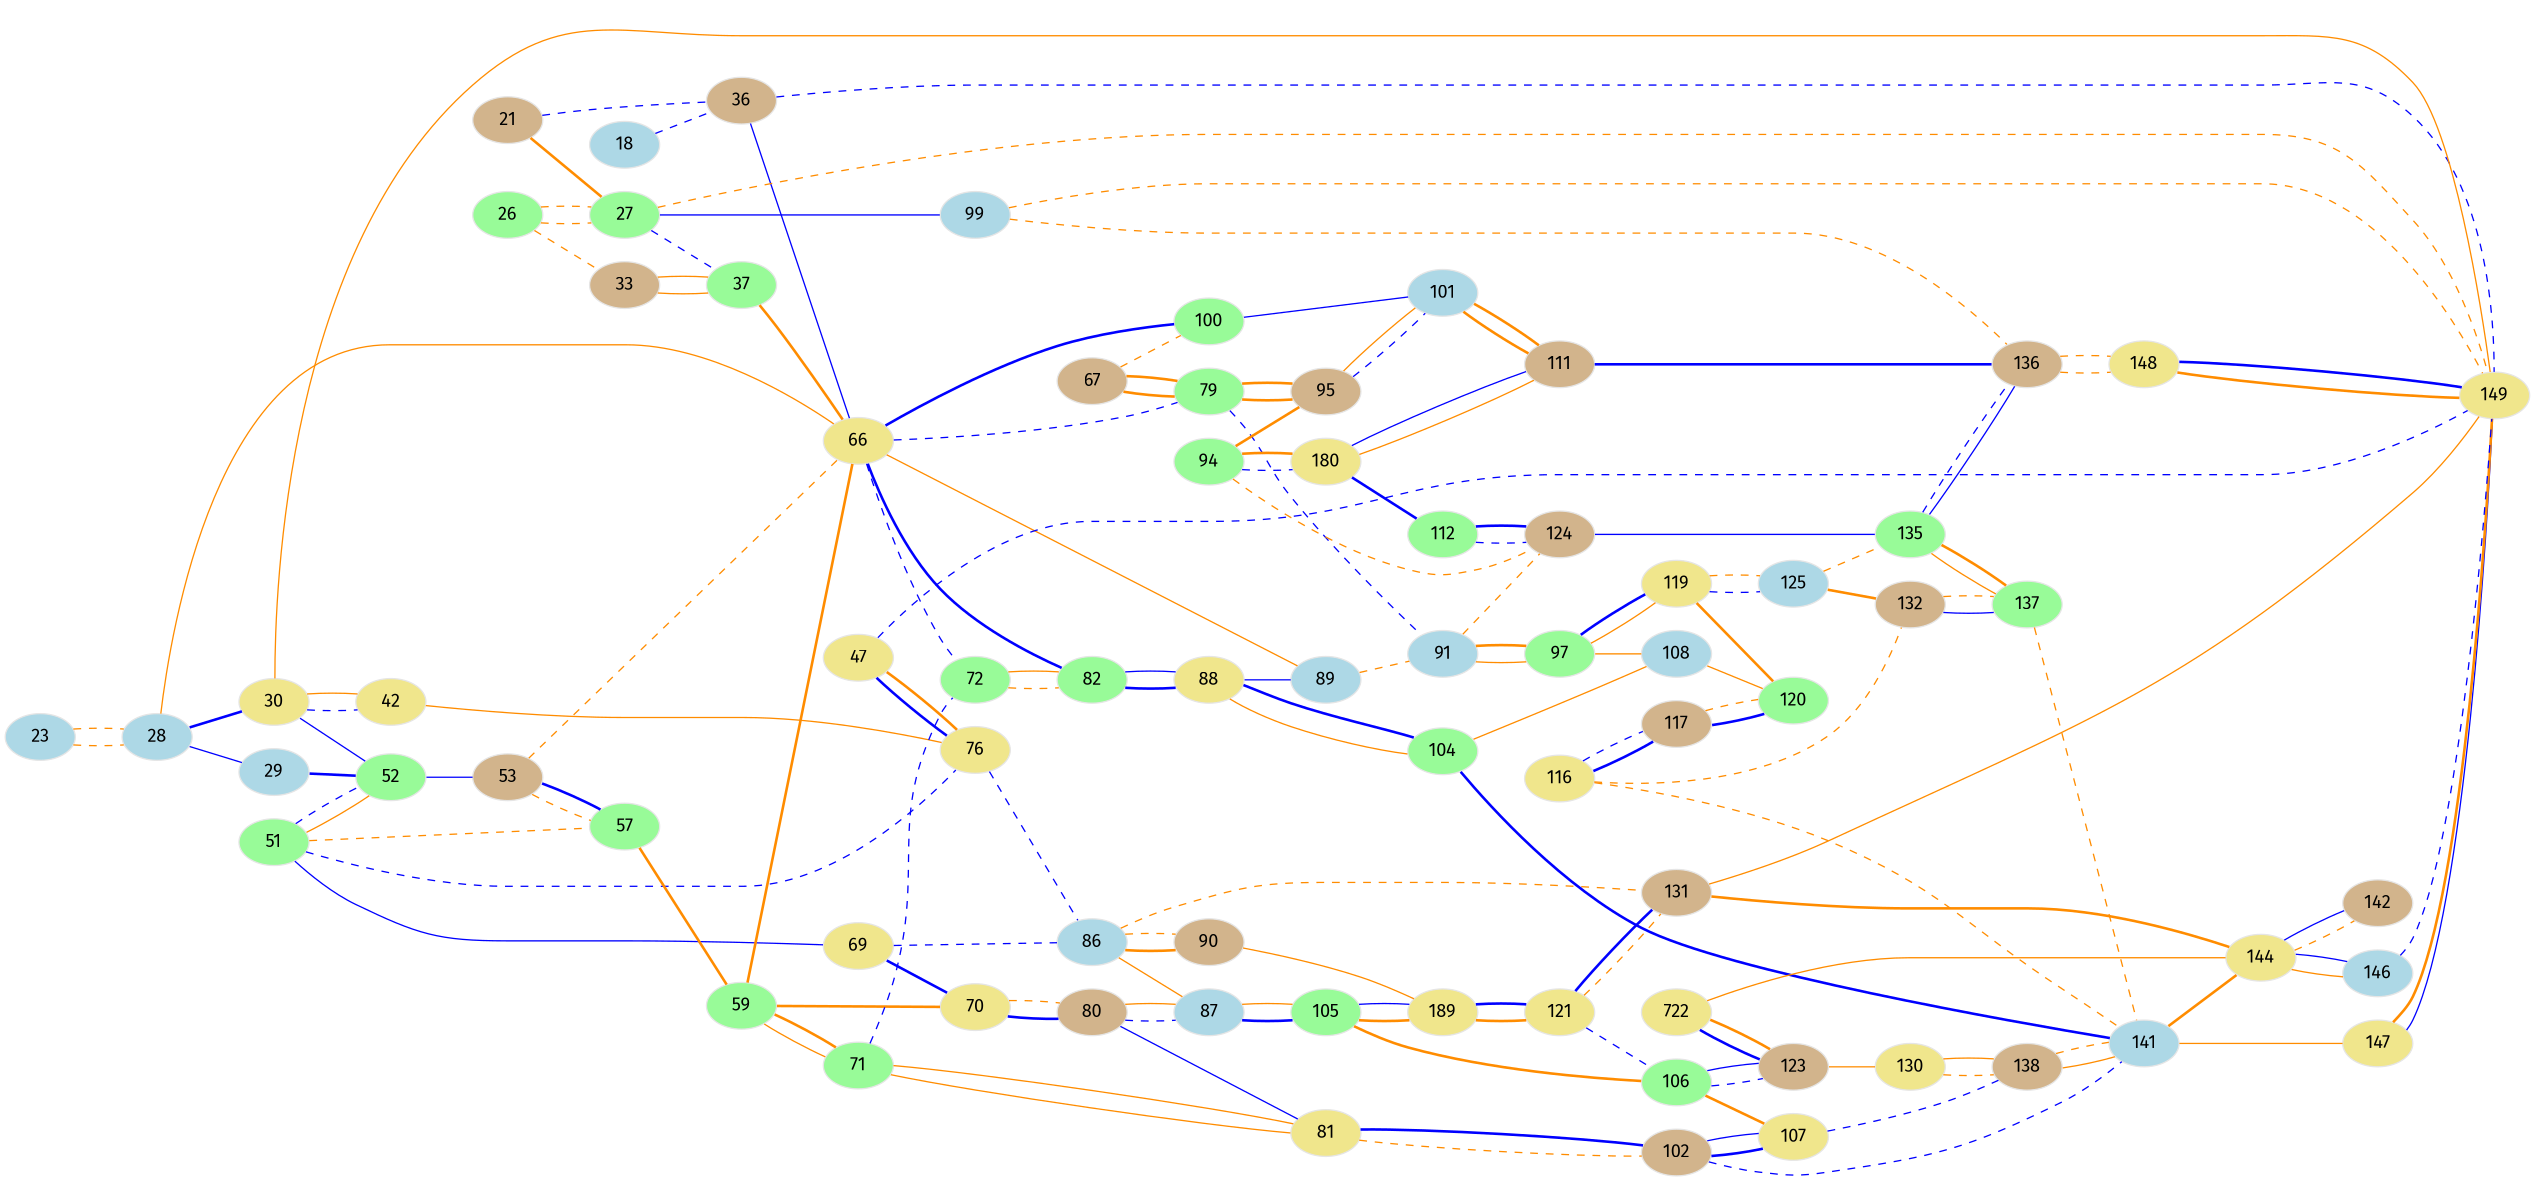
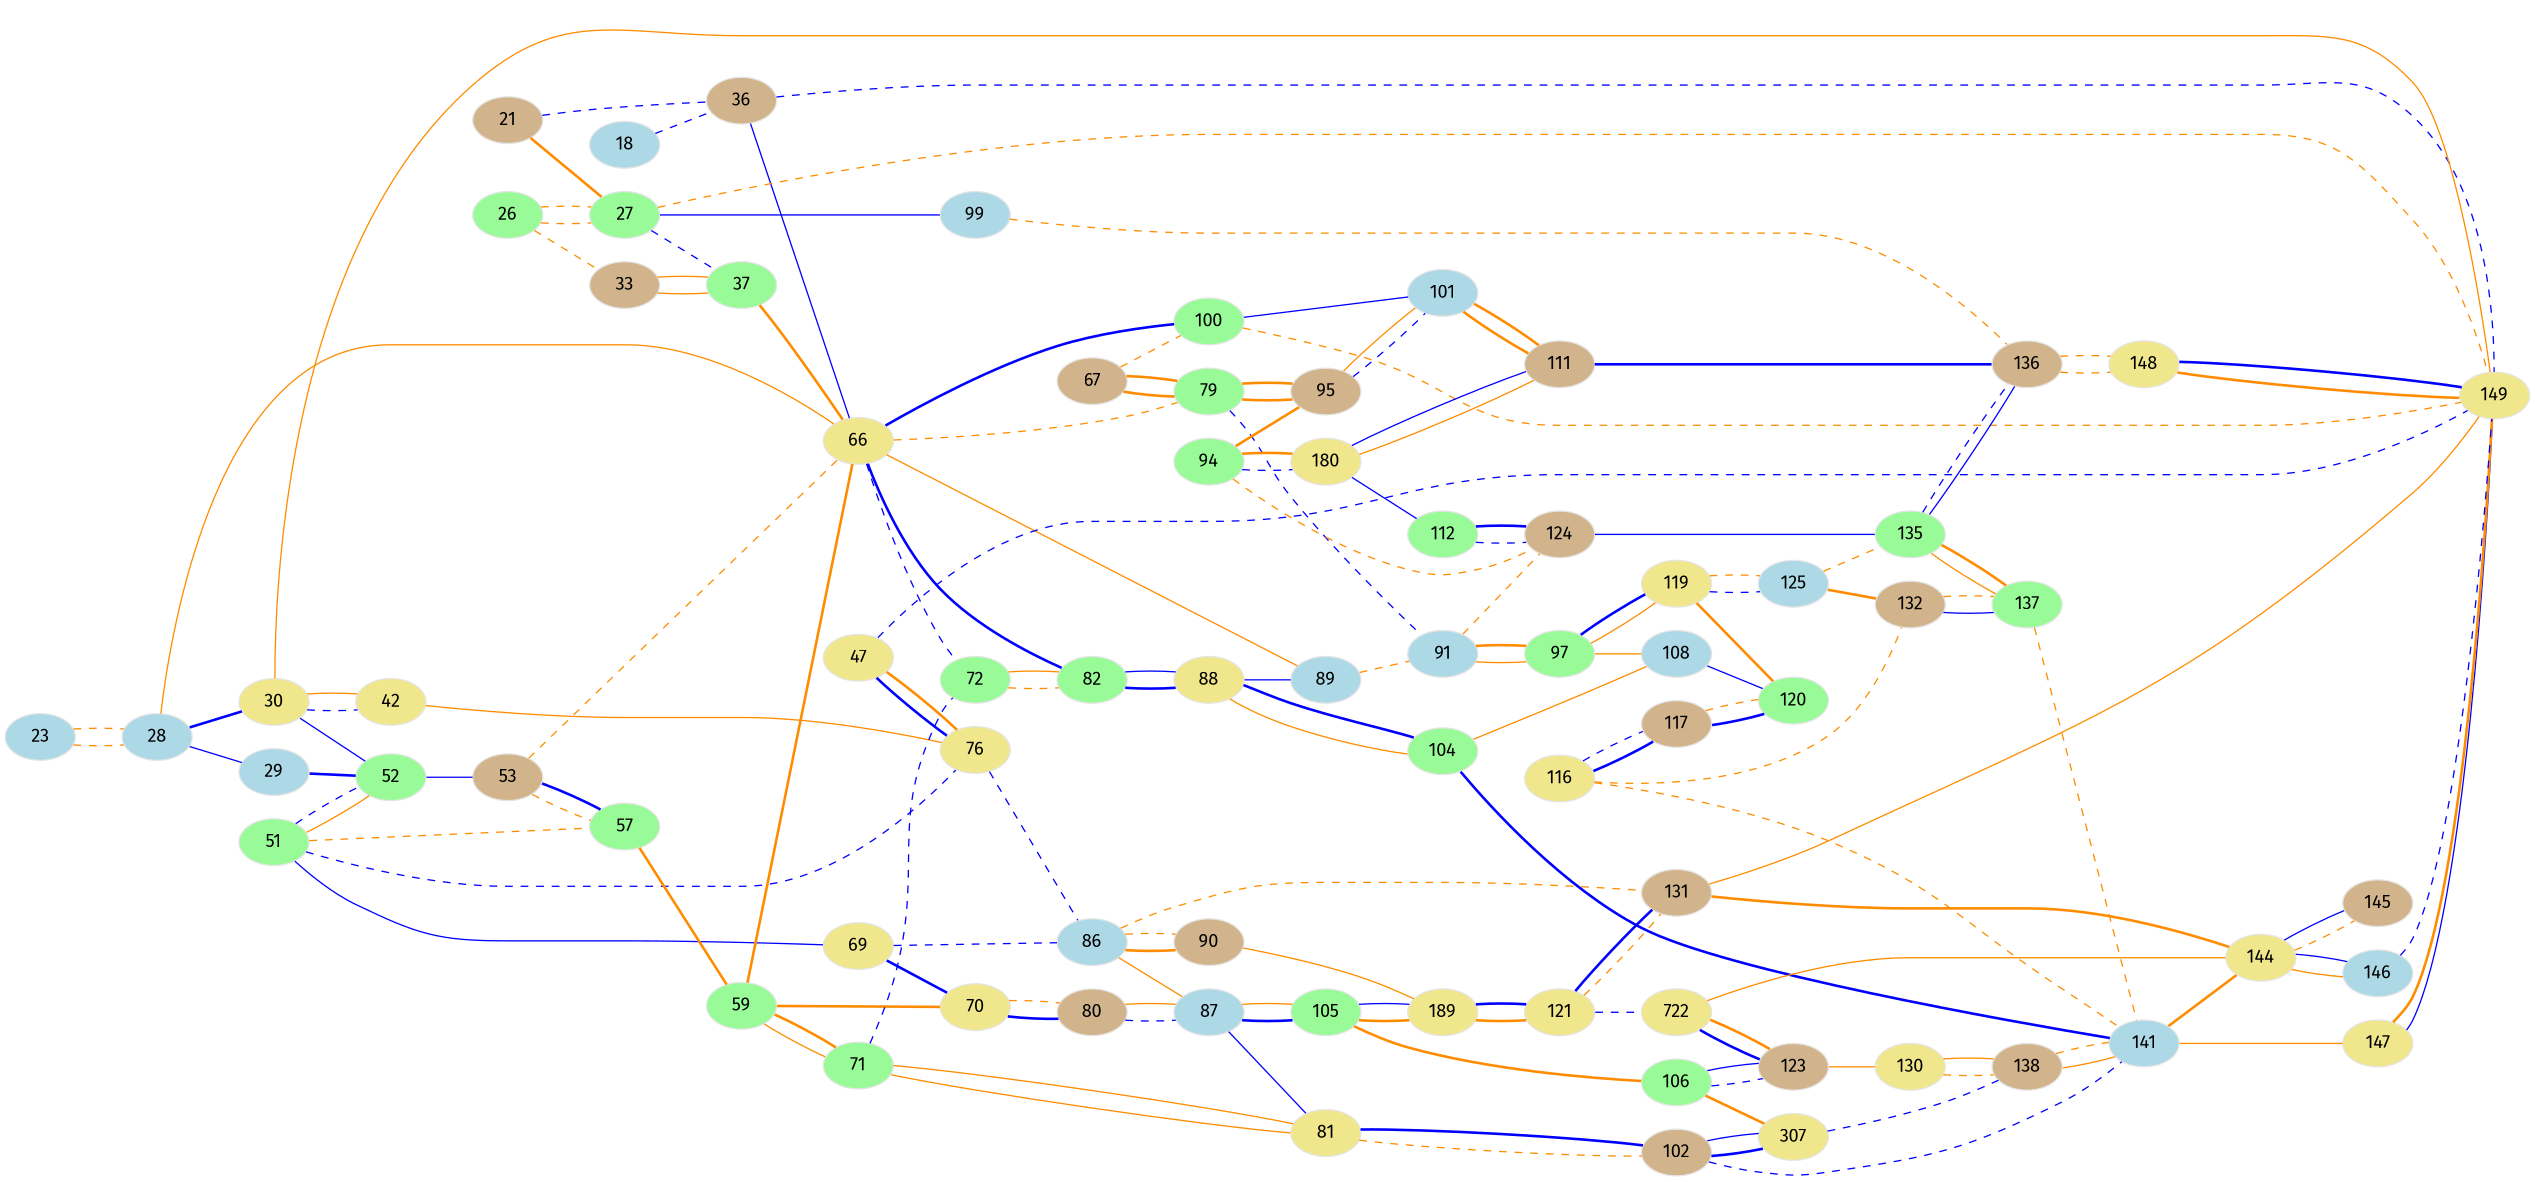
(1787, 184) -> (1844, 425)
(1037, 430) -> (1037, 430)
(1375, 492) -> (1375, 492)
(1735, 677) -> (1735, 677)
(2378, 903) -> (2378, 903)
(1618, 1047) -> (1618, 1012)
(1209, 1073) -> (1267, 1072)
(1793, 1137) -> (1793, 1137)
